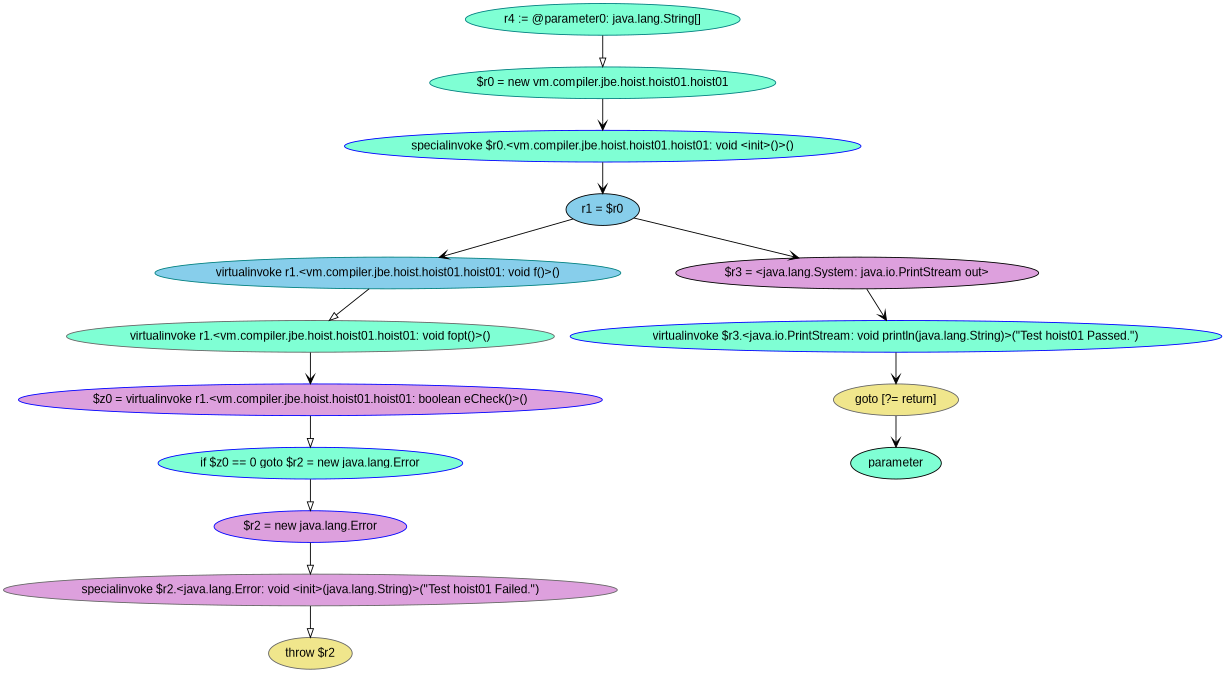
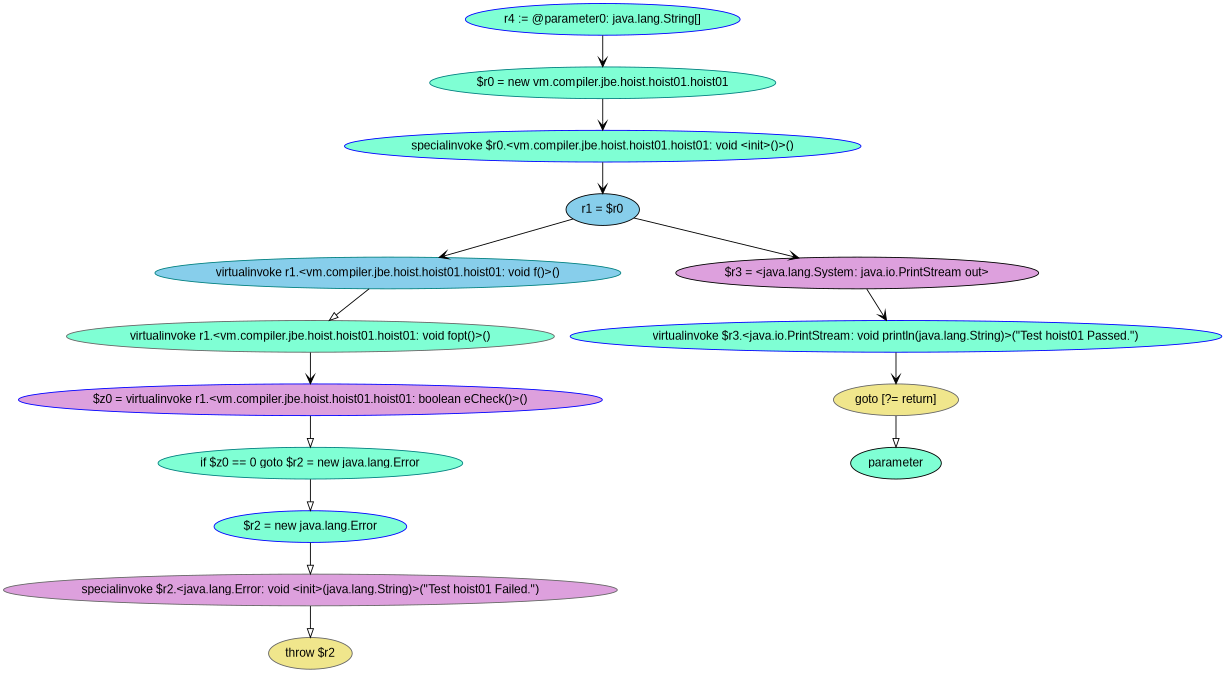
(603, 19) -> (603, 19)
(603, 47) -> (603, 47)
(896, 427) -> (896, 427)
(310, 463) -> (310, 463)
(310, 527) -> (310, 527)
